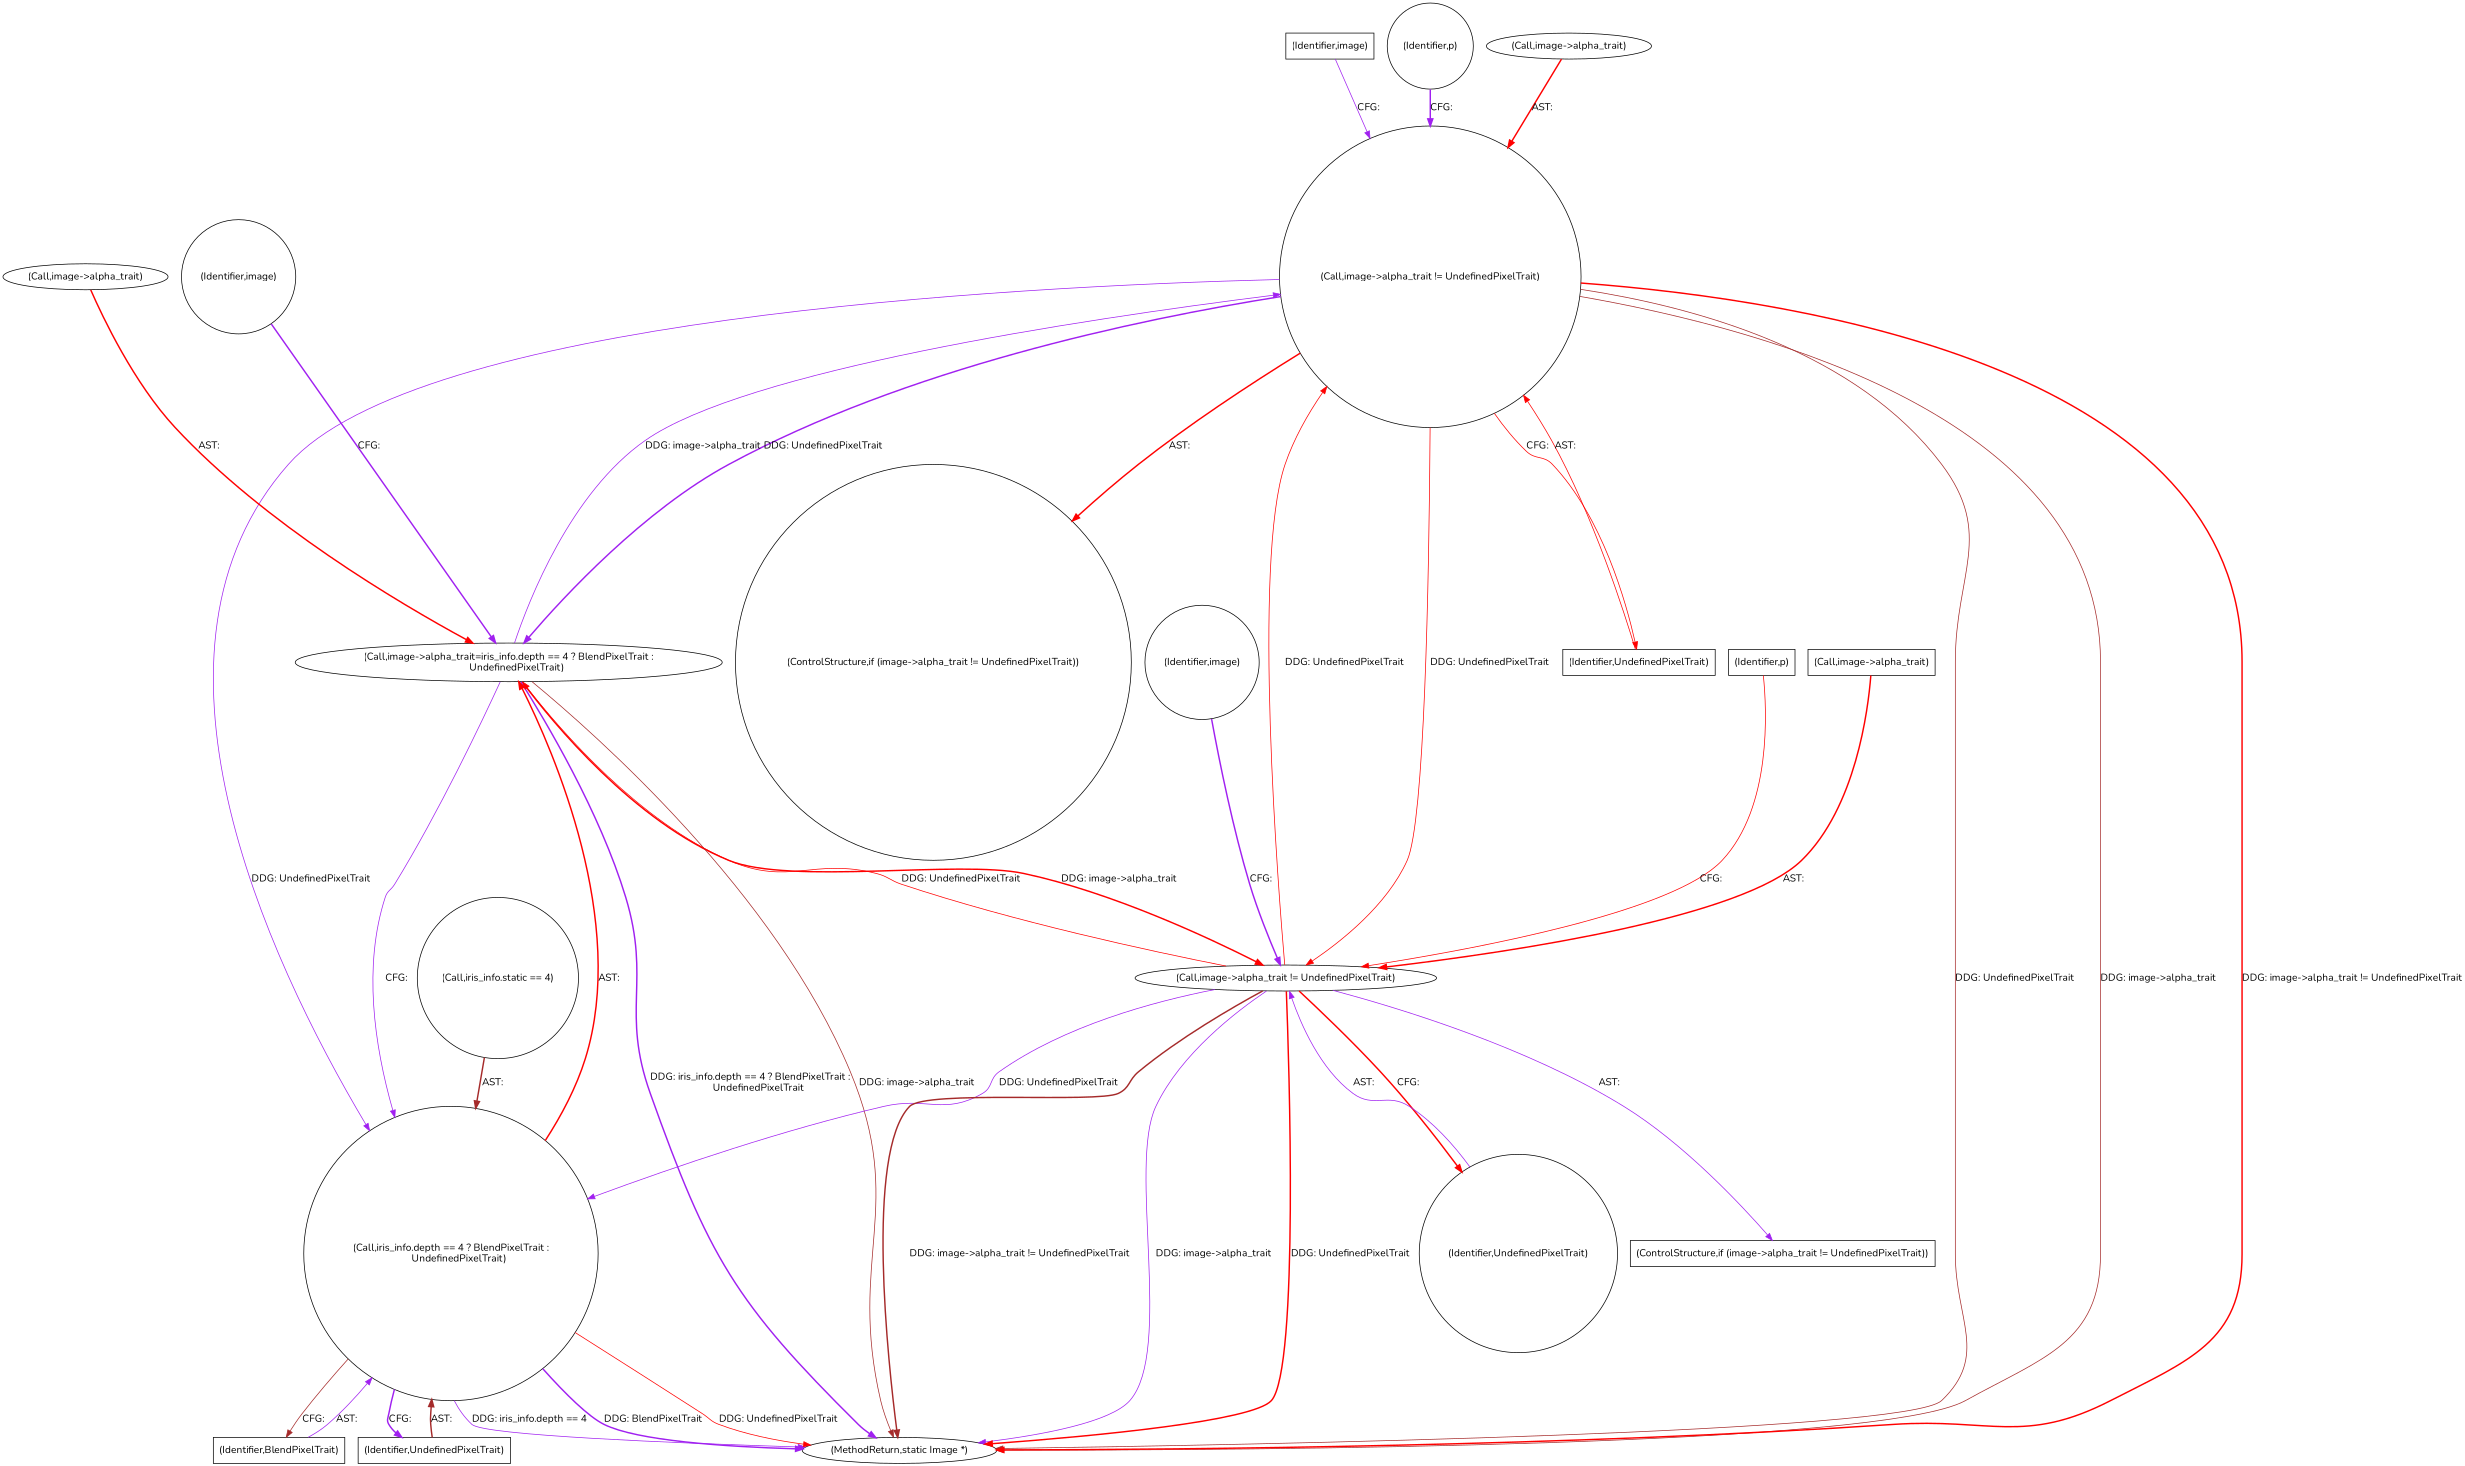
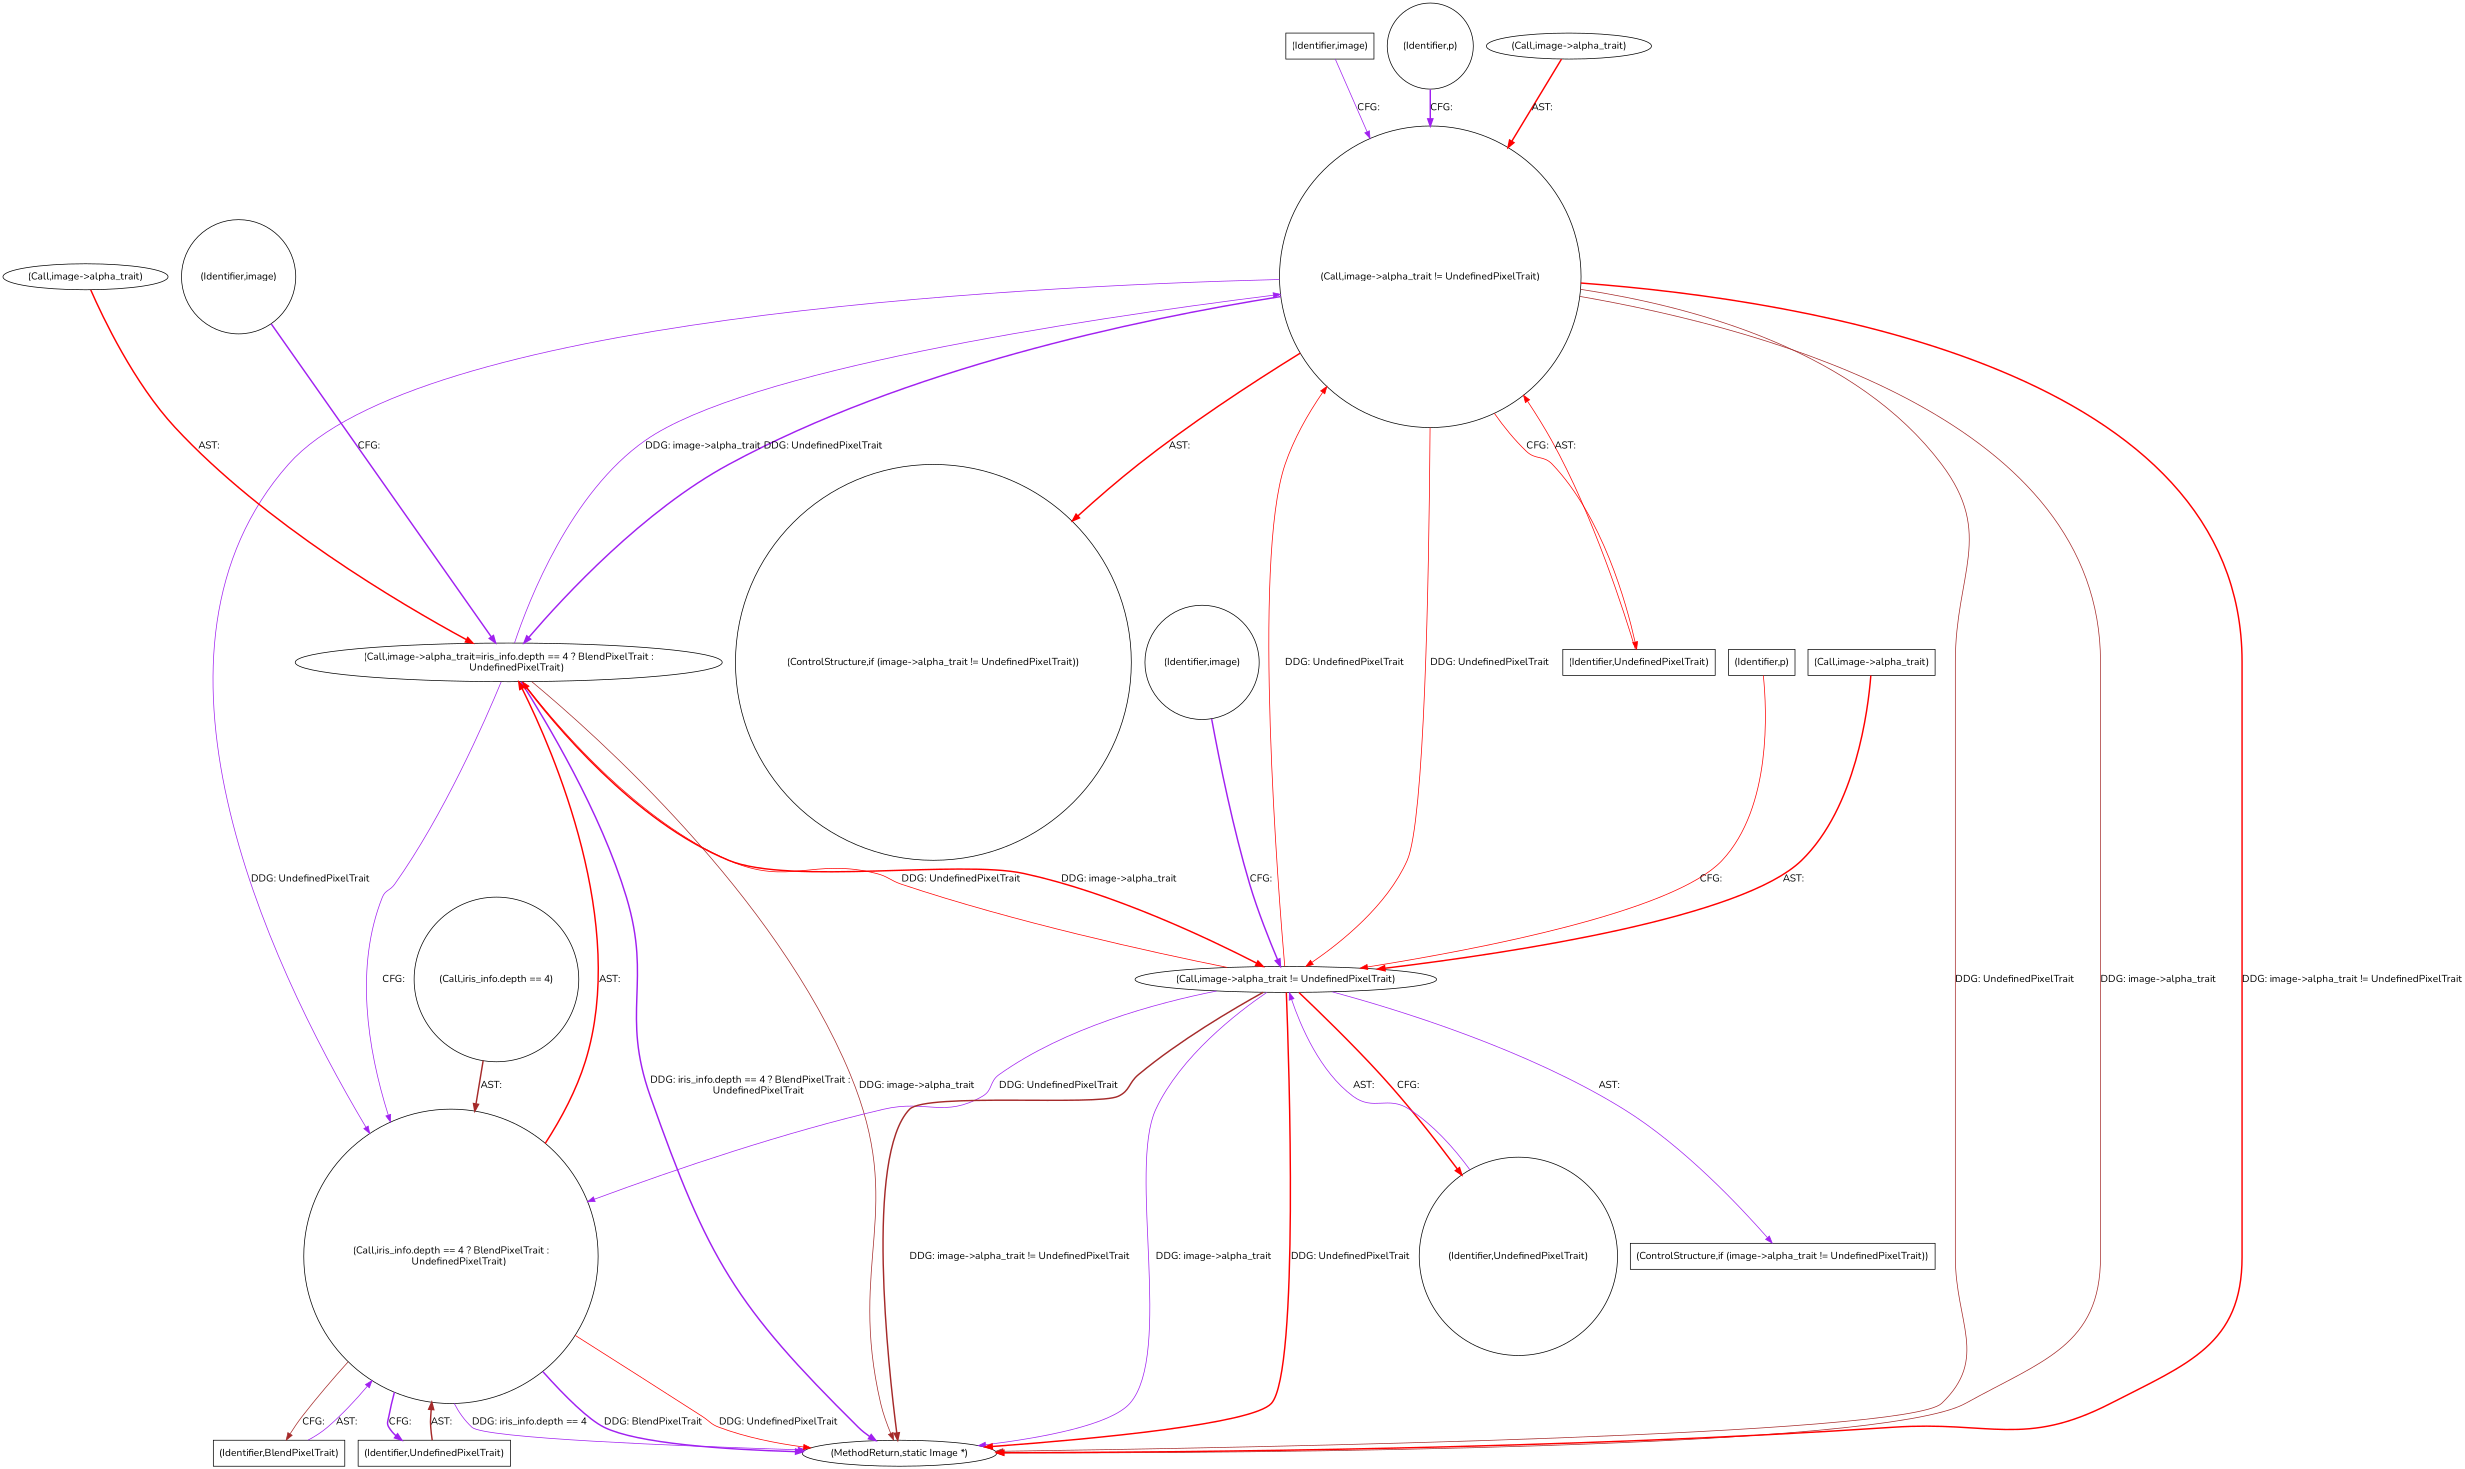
(498, 978) -> (496, 979)
